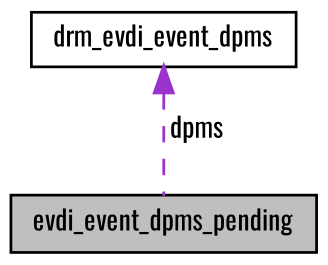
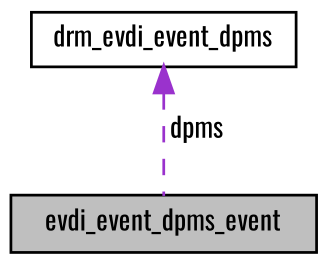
(164, 224) -> (164, 224)
